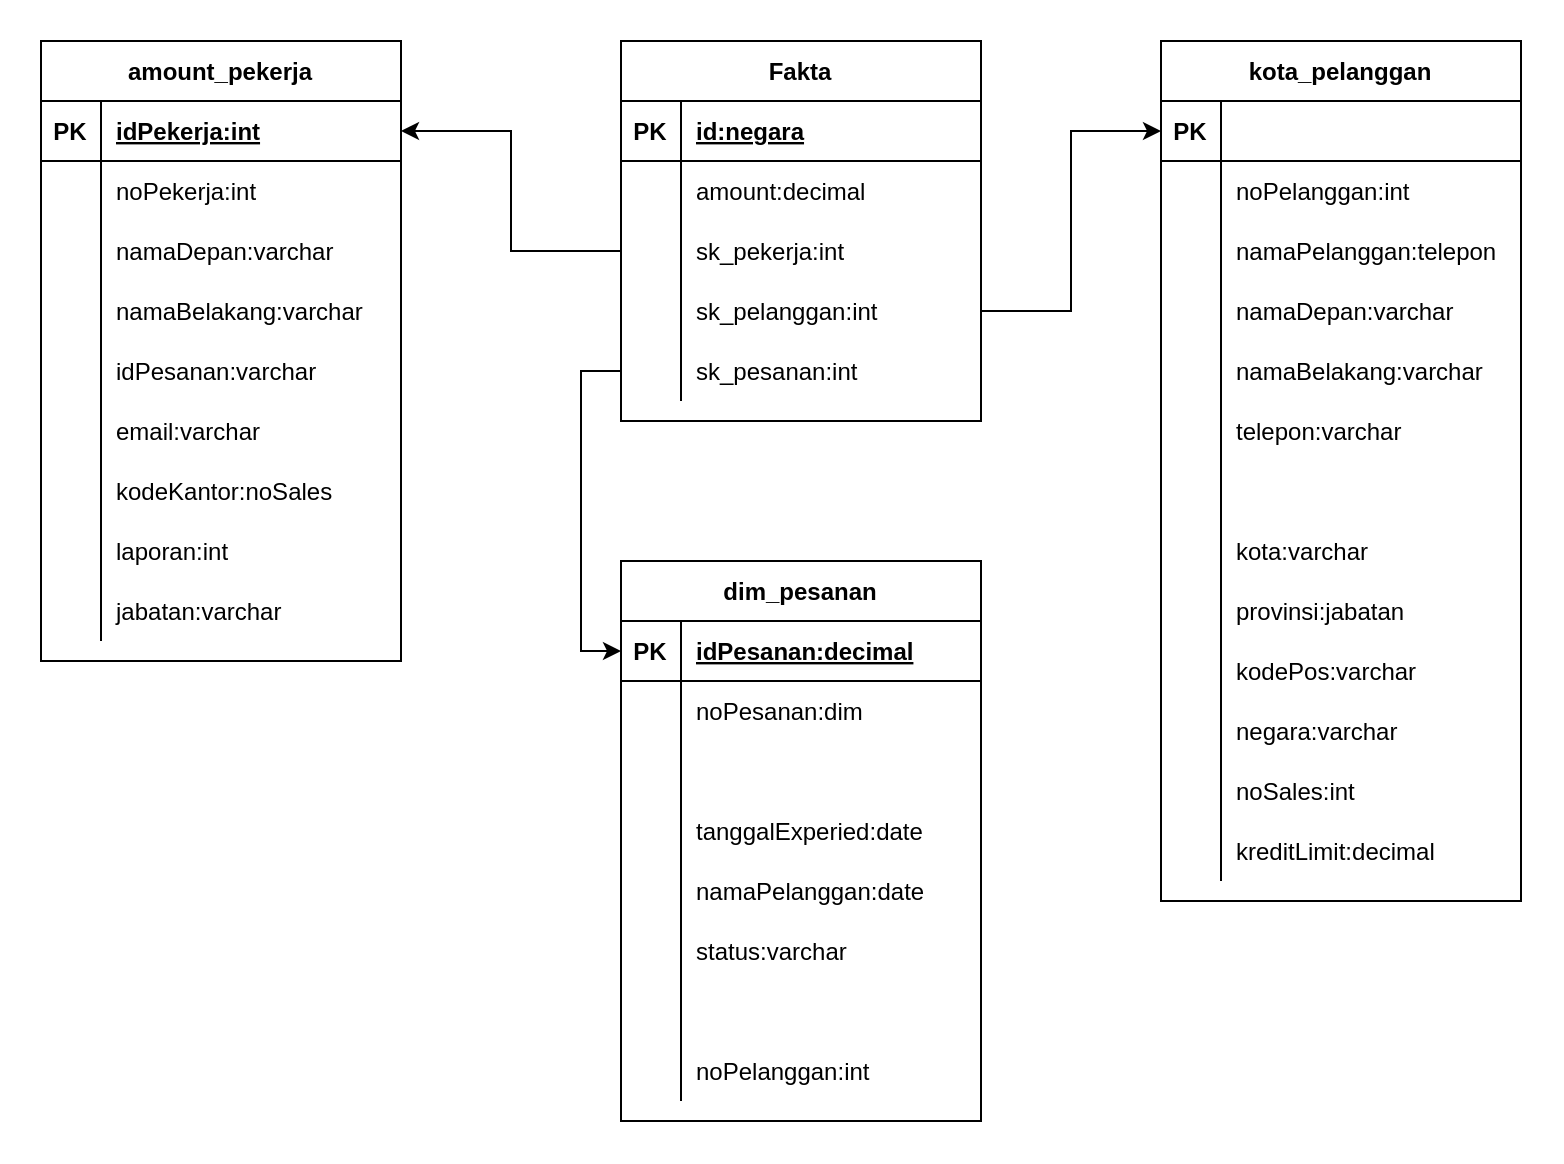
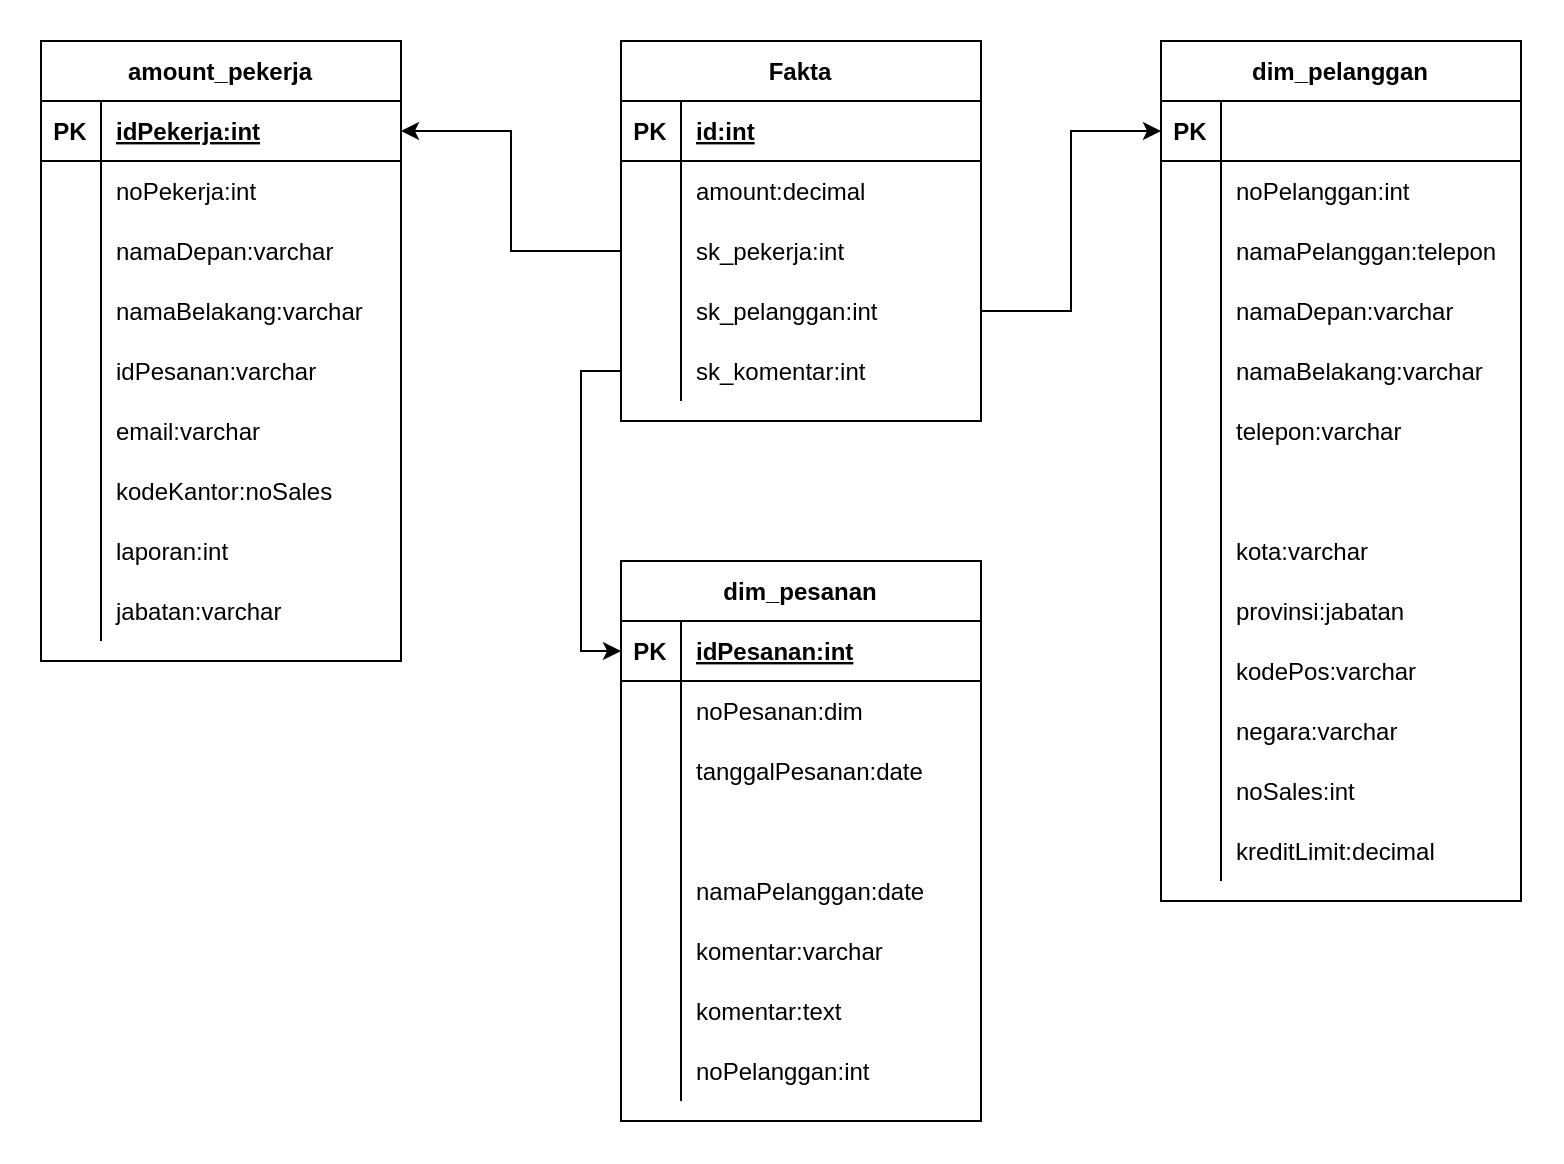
(1340, 72) -> (1340, 72)
(750, 132) -> (727, 132)
(784, 372) -> (791, 372)
(798, 652) -> (774, 652)
none -> (831, 771)
(831, 831) -> none
(787, 952) -> (800, 952)
none -> (831, 1011)
